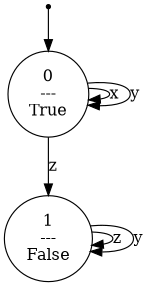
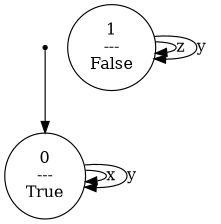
(48, 161) -> none
